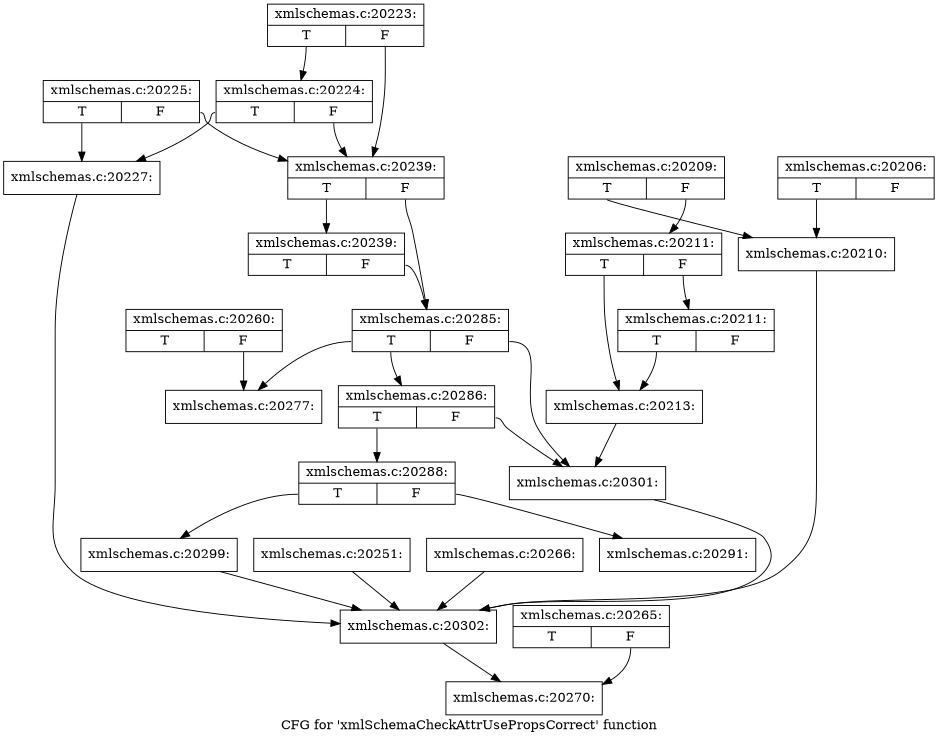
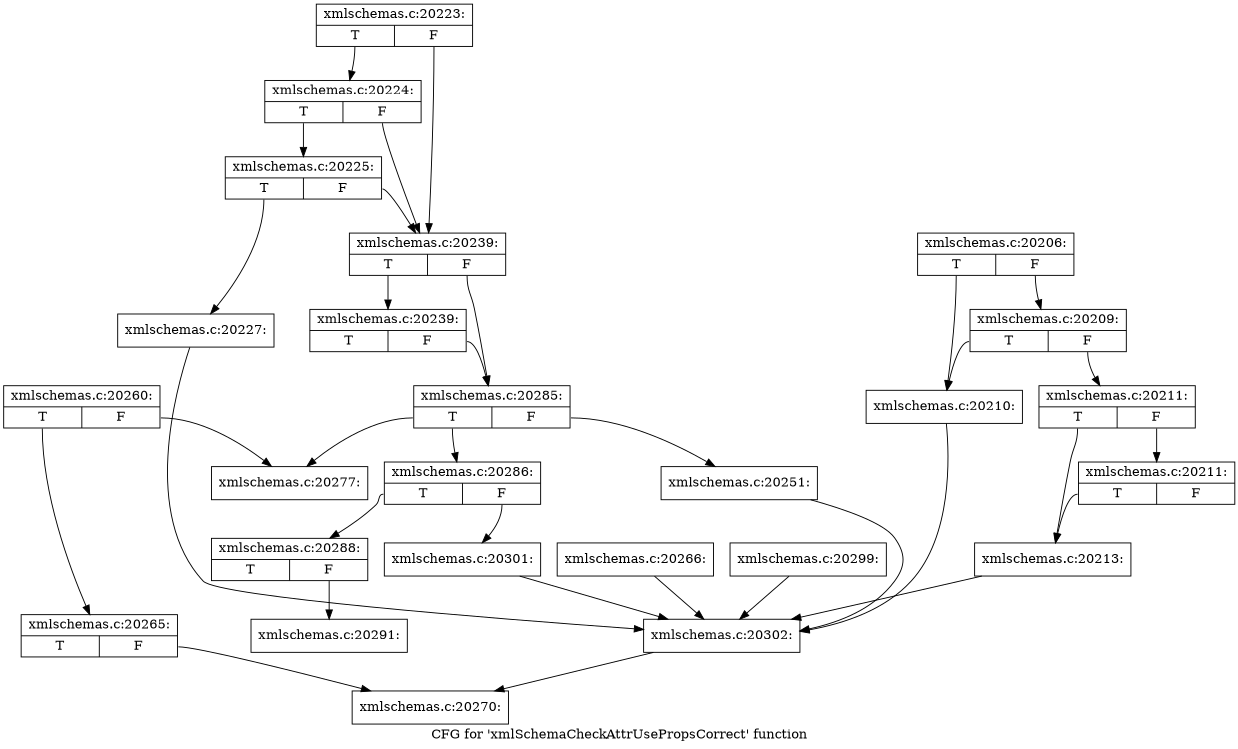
(184, 140) -> (303, 135)
none -> (1036, 288)
(530, 399) -> (641, 431)
(608, 441) -> (909, 593)
(241, 506) -> none
none -> (56, 519)
